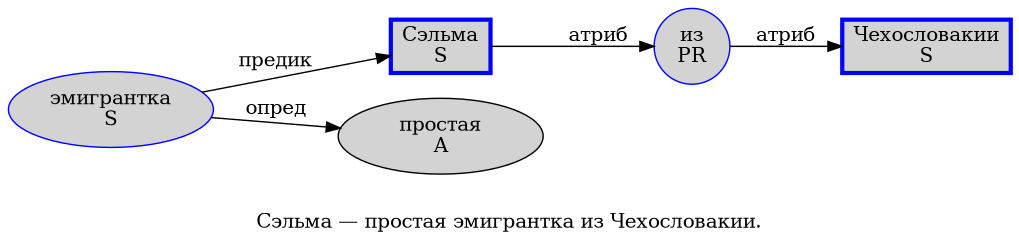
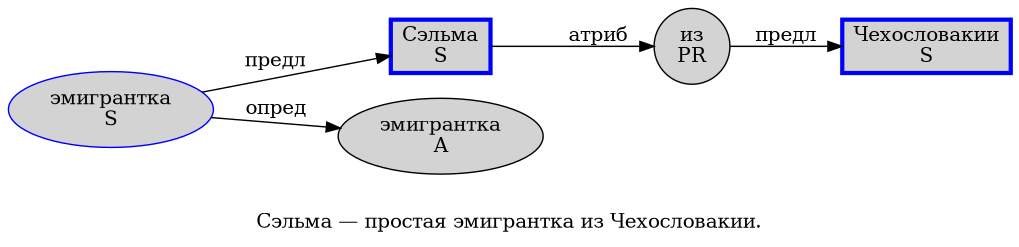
(786, 36) -> (786, 36)
(692, 46) -> (692, 46)
(276, 61) -> (276, 61)
(441, 136) -> (441, 136)
